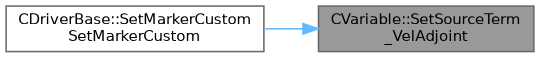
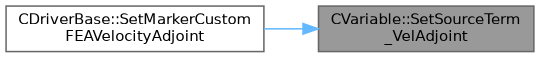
(135, 29) -> (135, 29)
